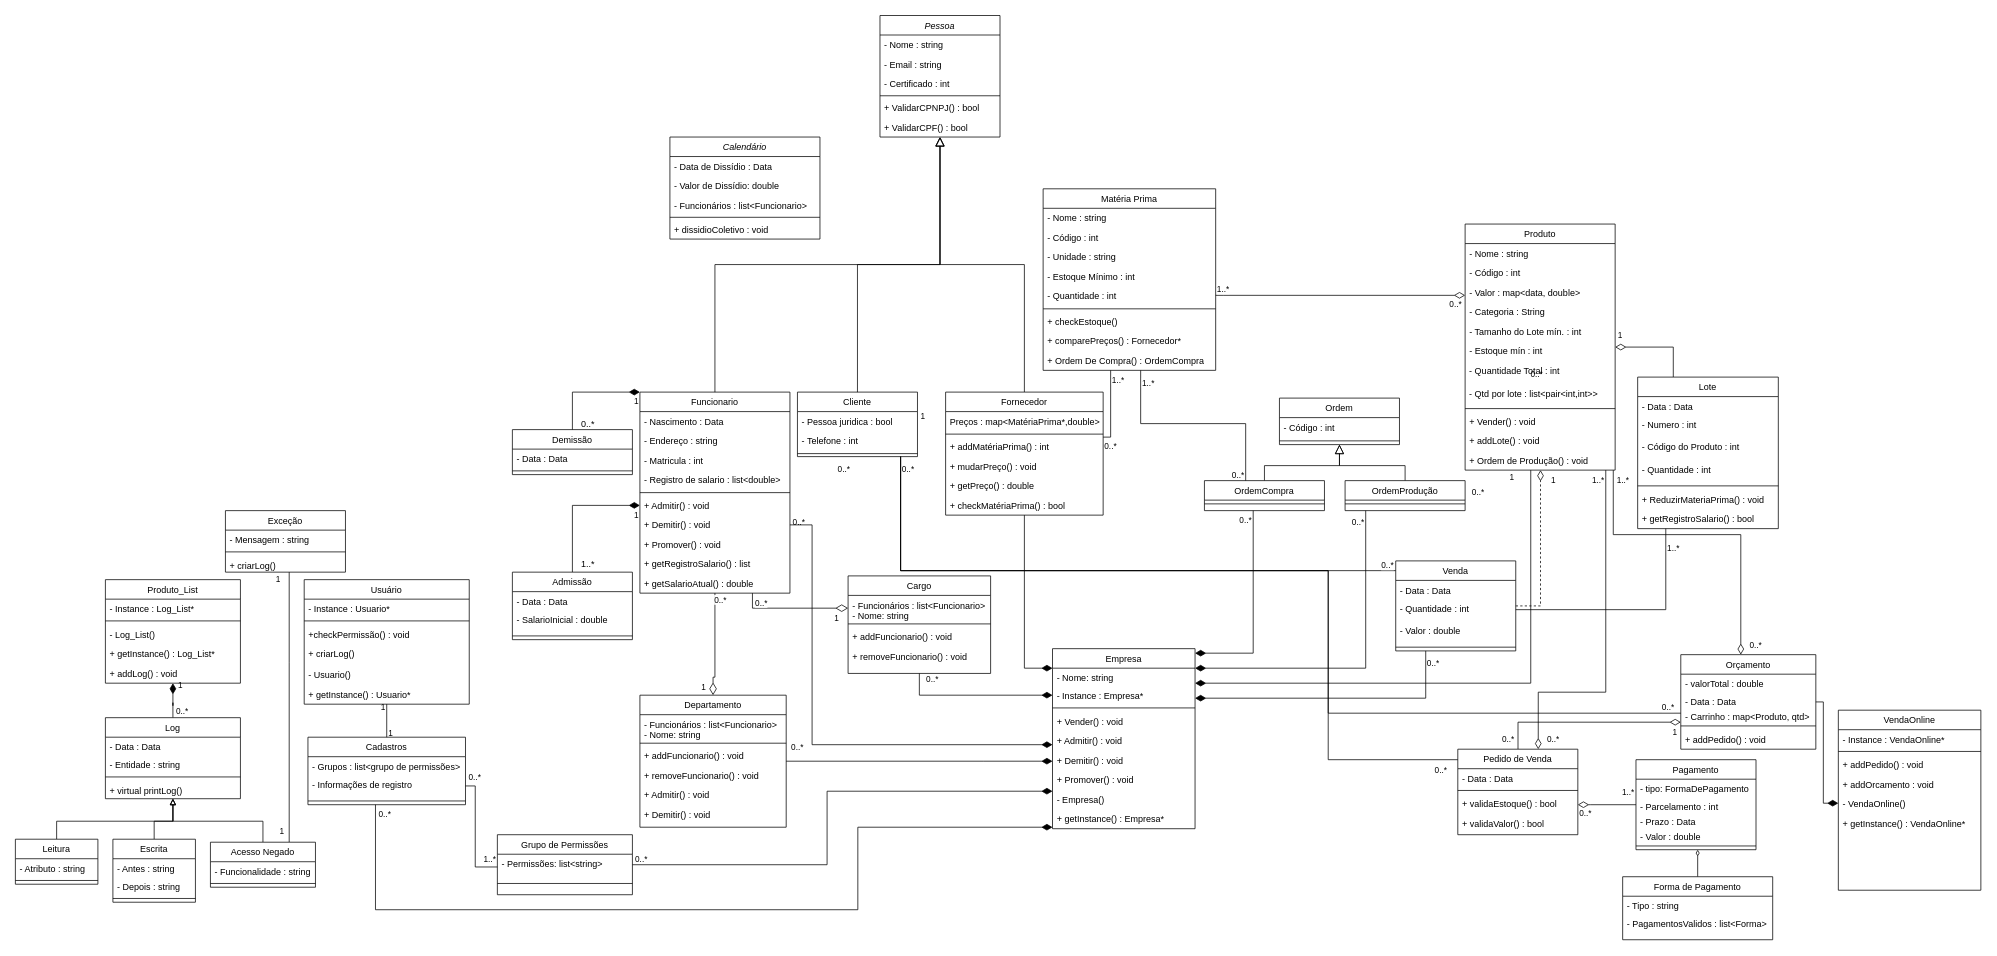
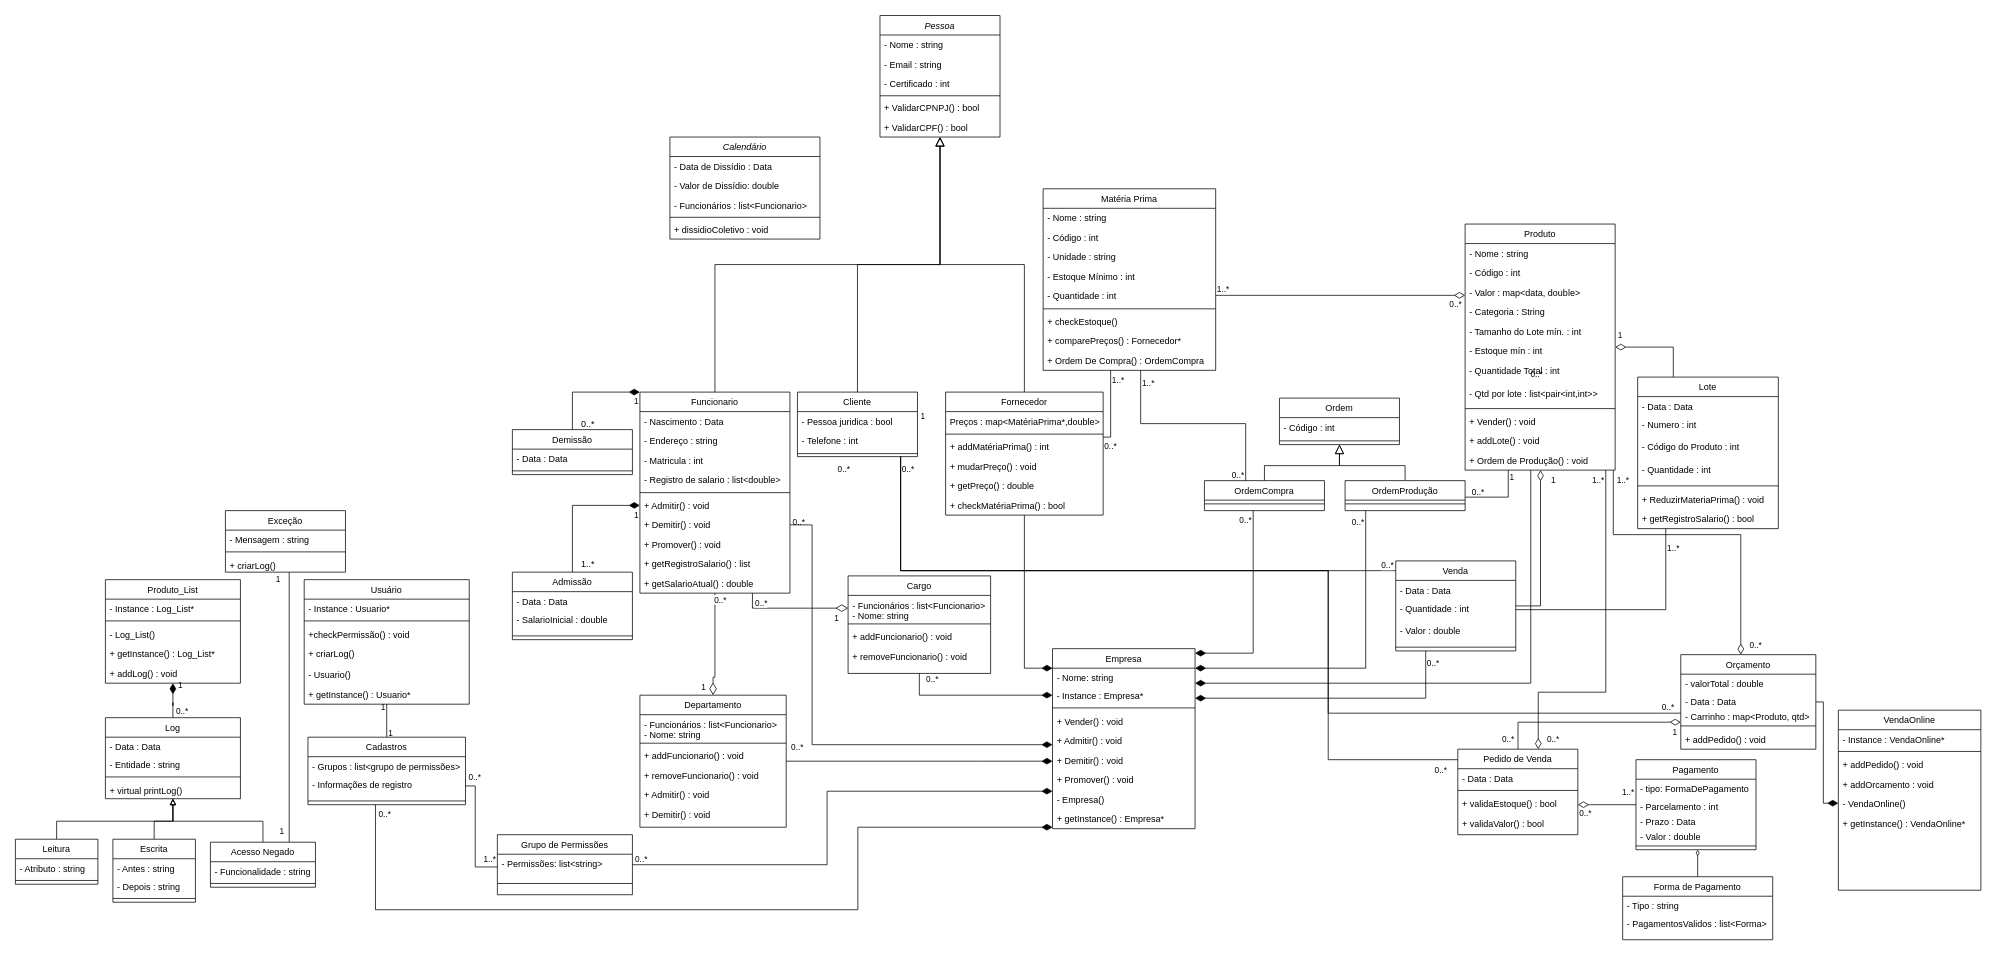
none -> (1499, 497)
(1540, 554) -> (1540, 554)
